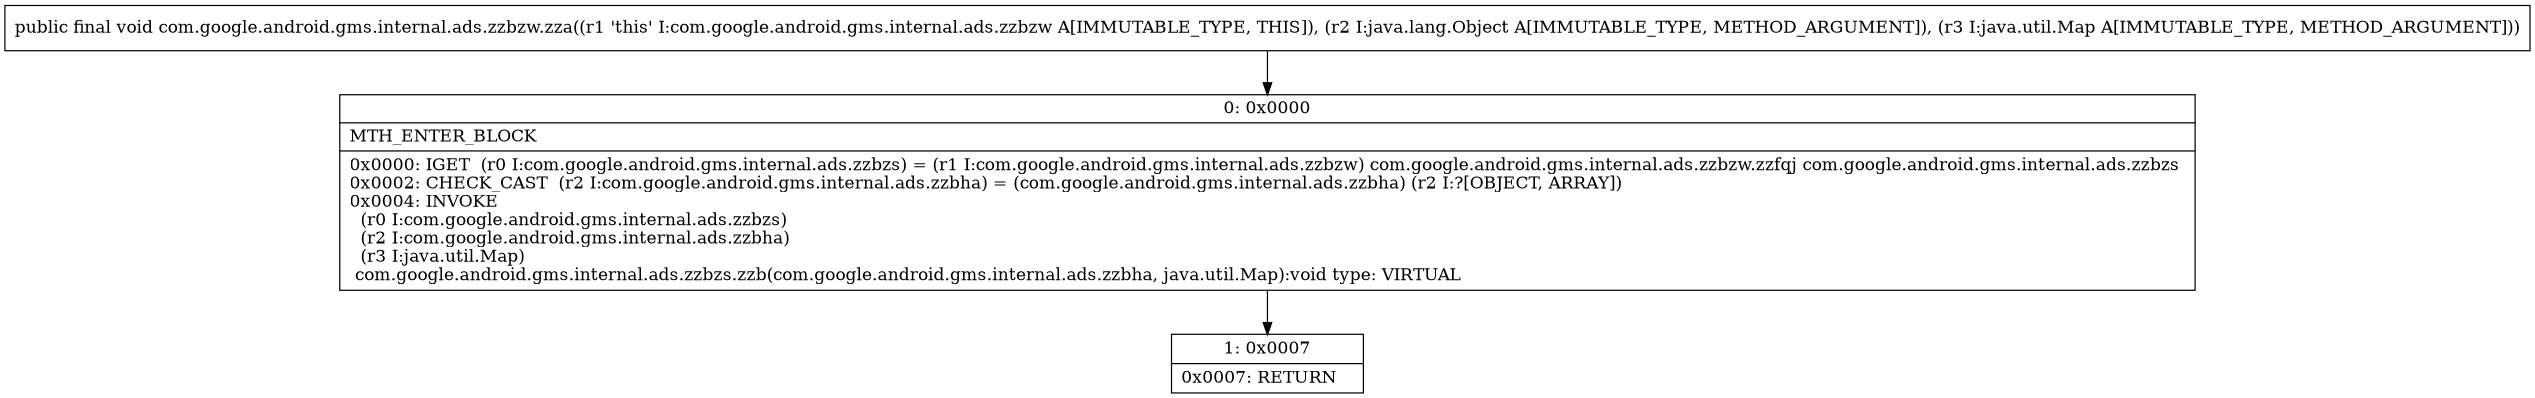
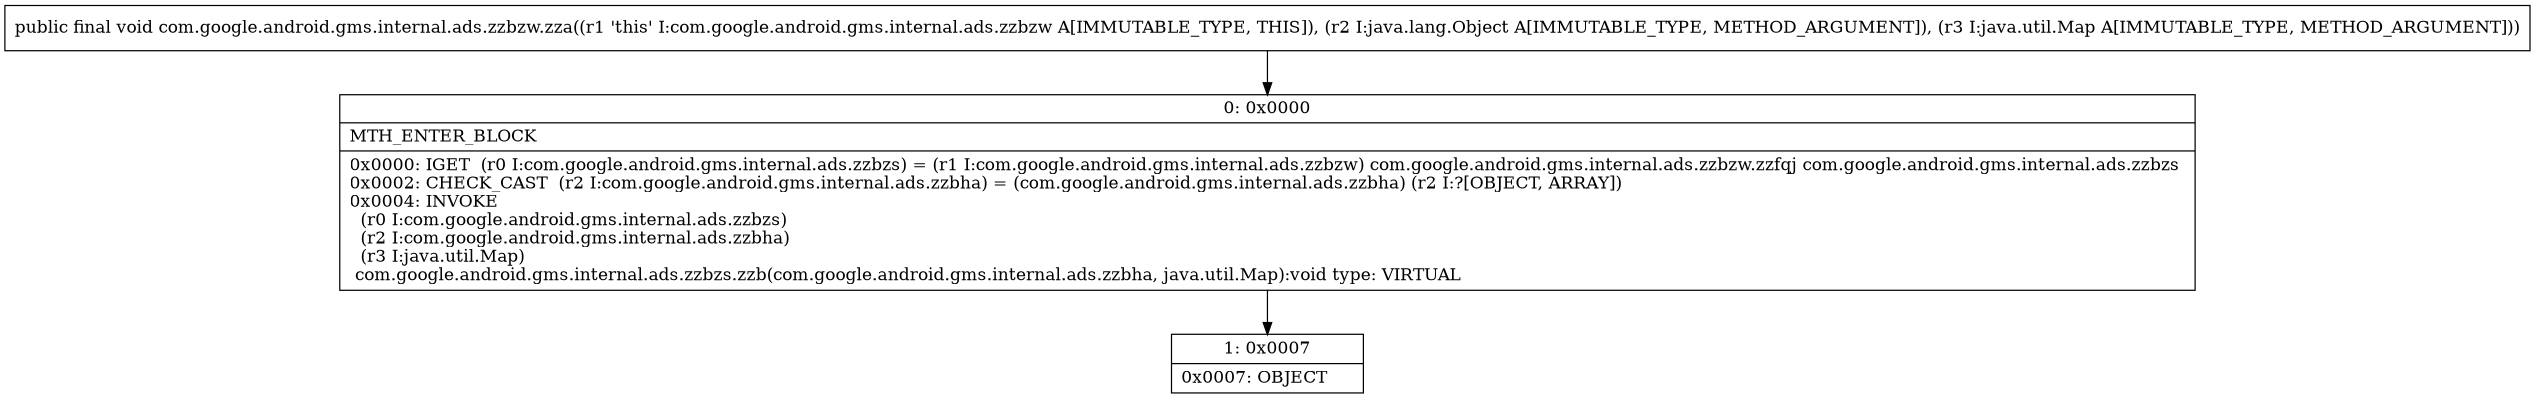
(1267, 378) -> (1263, 378)
